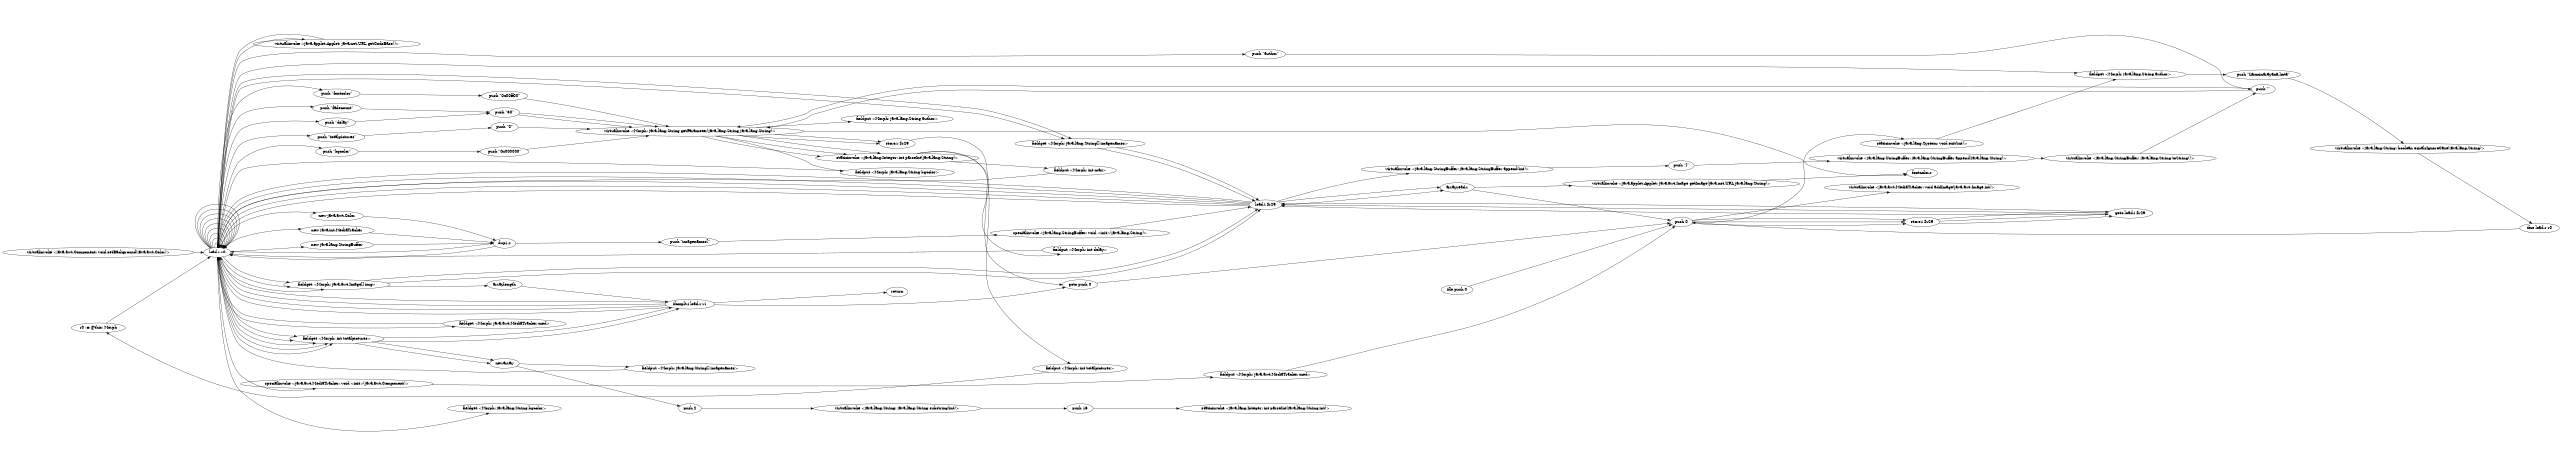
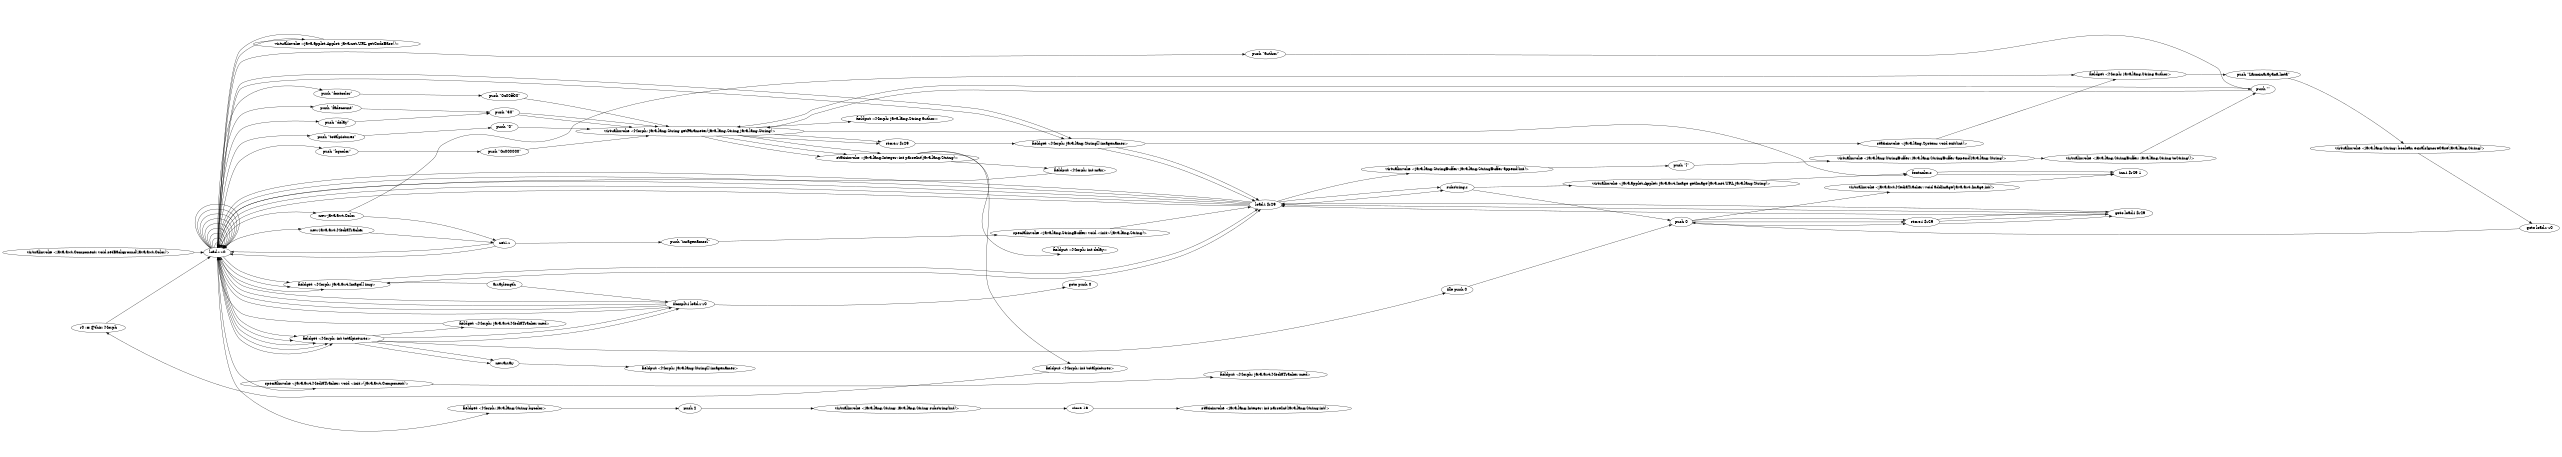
(1070, 66) -> (1191, 77)
(897, 173) -> none
none -> (2130, 173)
(1805, 180) -> (1501, 144)
(1457, 188) -> (1457, 188)
(986, 212) -> (964, 144)
(2540, 228) -> (2540, 228)
(337, 230) -> (337, 230)
(505, 243) -> (505, 243)
(337, 245) -> none
(1382, 254) -> none
(637, 255) -> none
(436, 286) -> (439, 283)
(897, 292) -> none
(690, 304) -> (690, 304)
(1489, 321) -> none
(313, 327) -> (417, 332)
none -> (913, 351)
(387, 370) -> none
(589, 384) -> (619, 408)
(1080, 408) -> (1080, 408)
